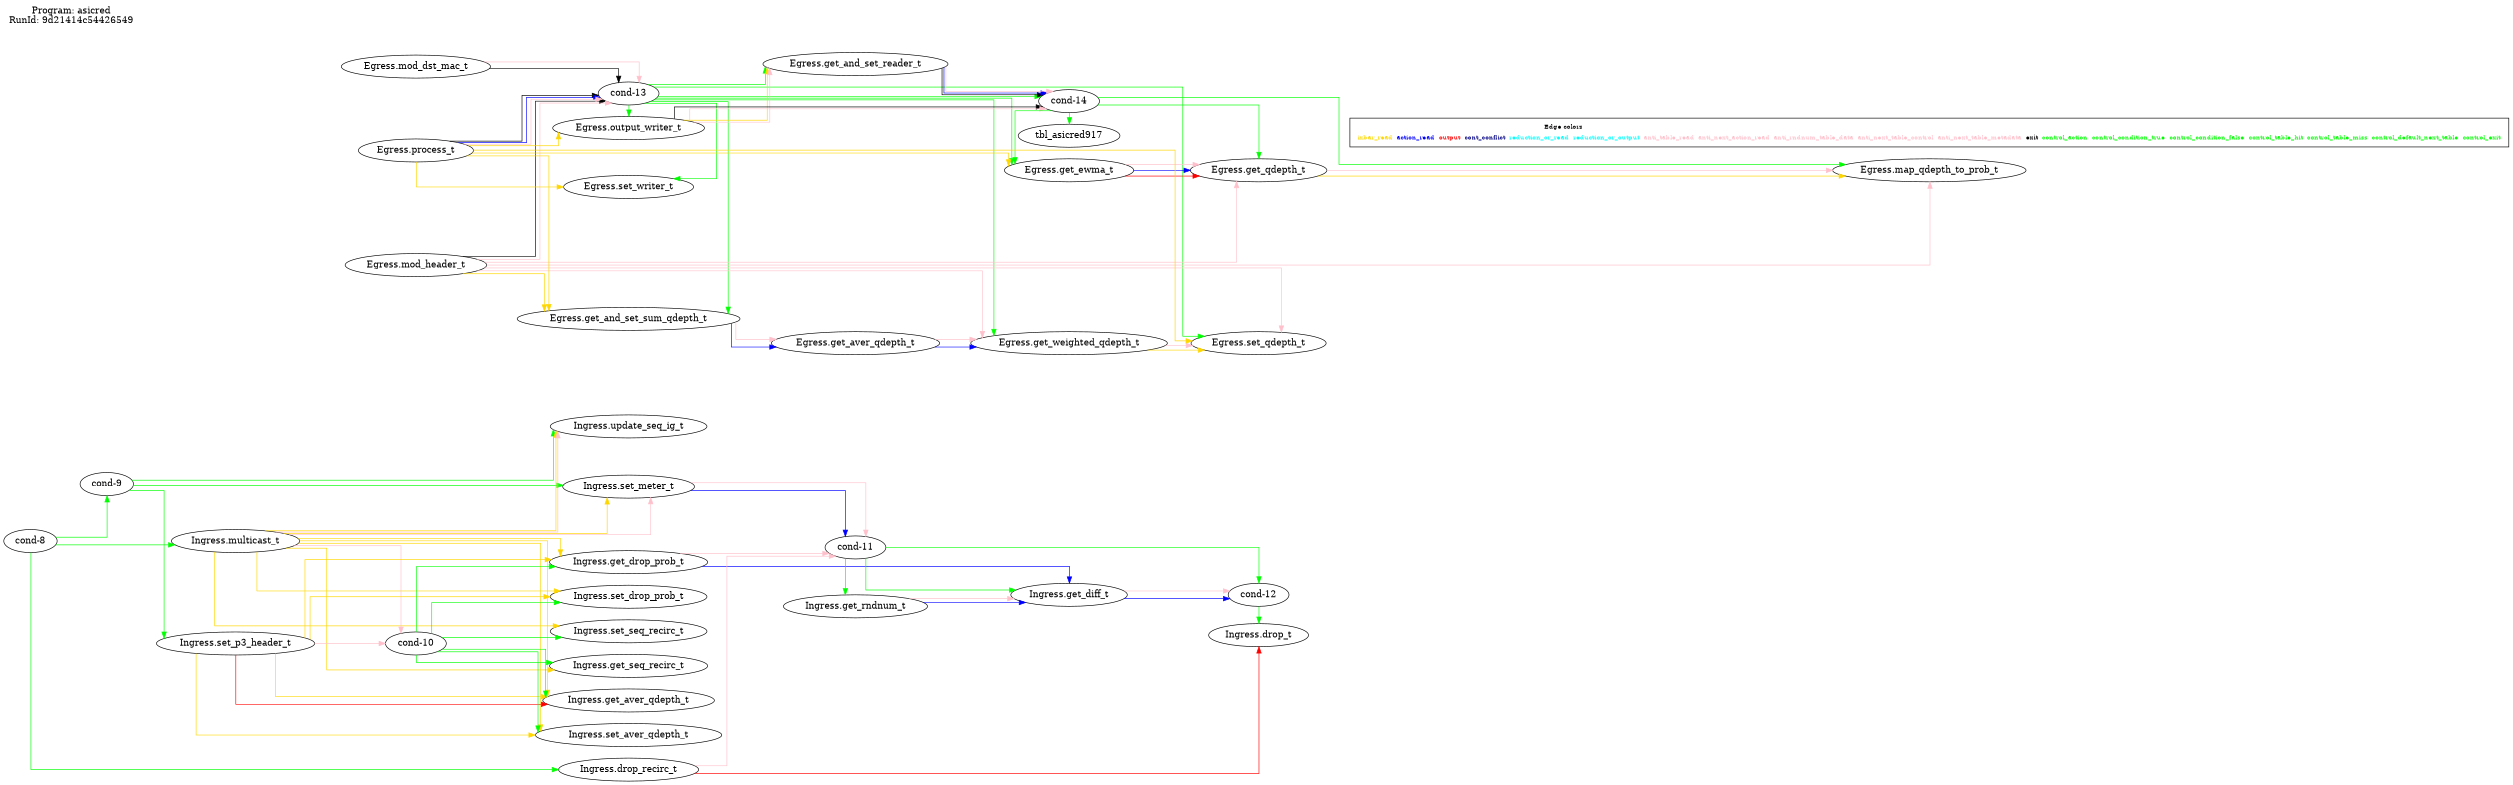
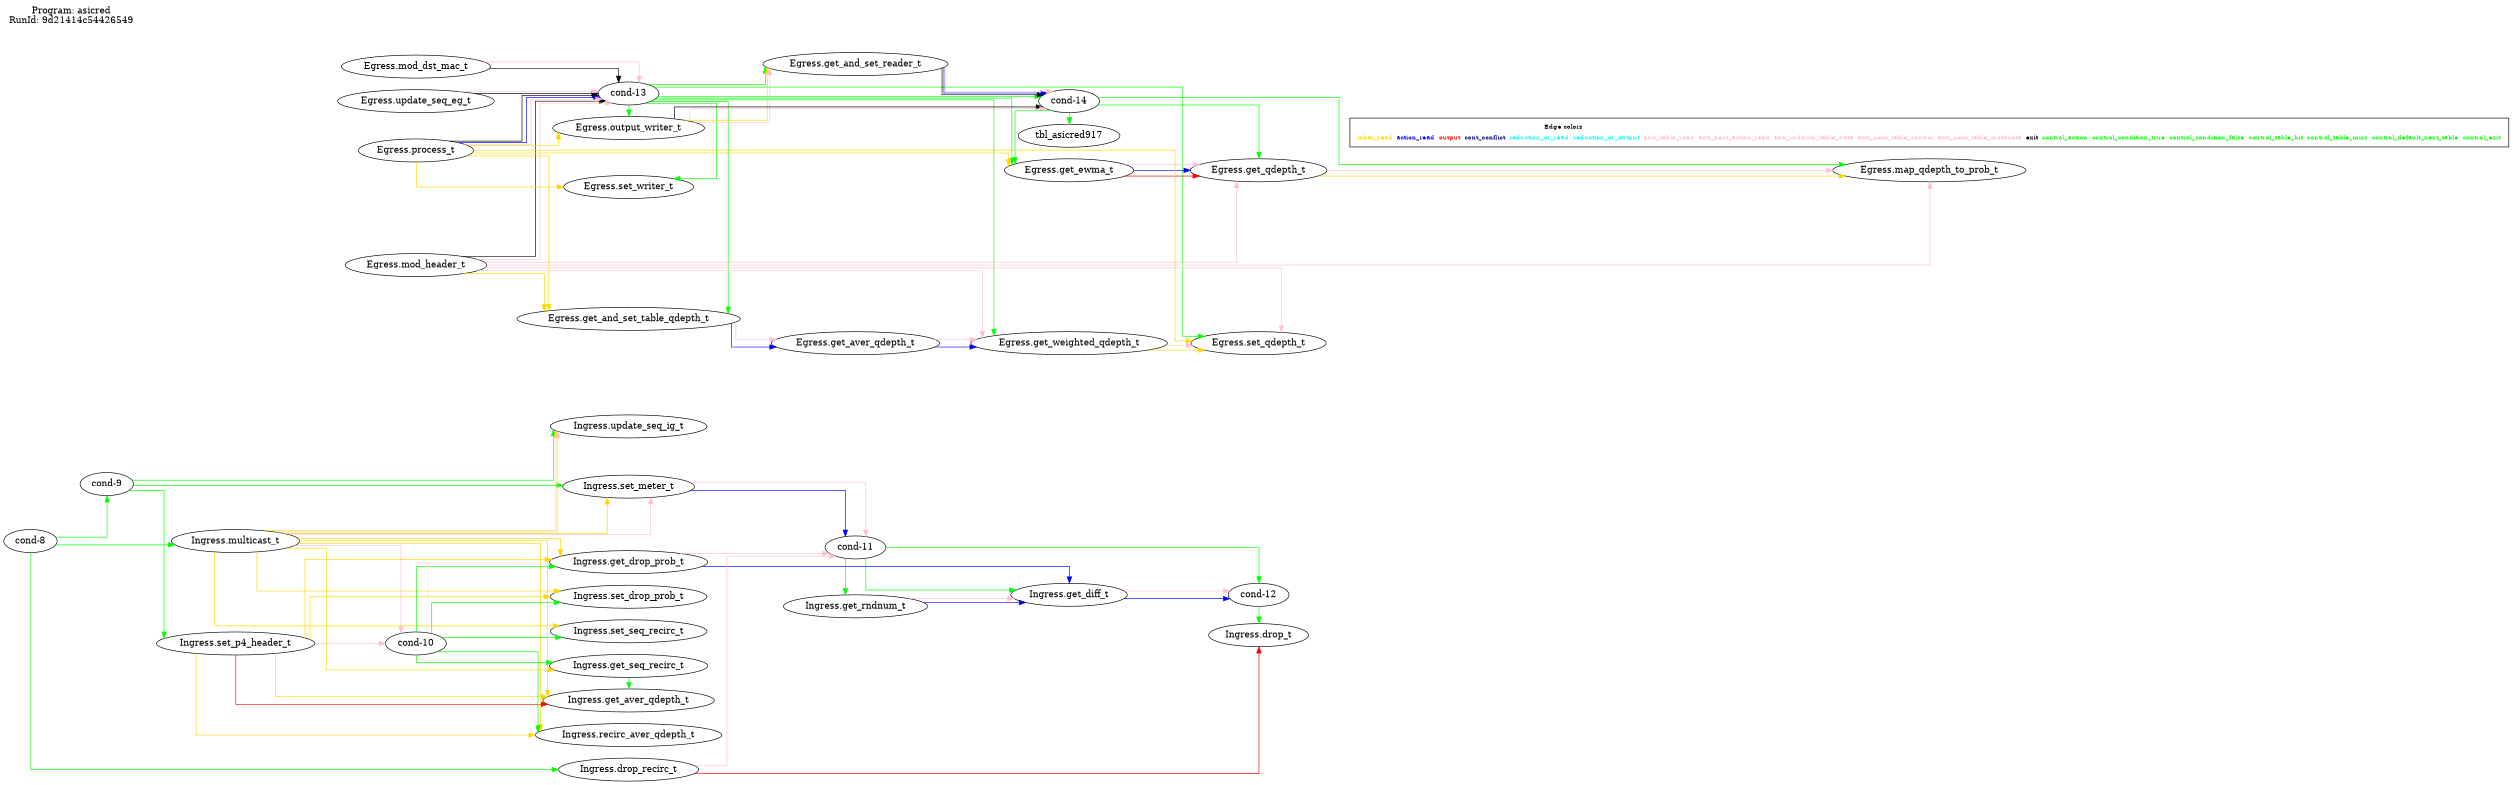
none -> (416, 101)
(629, 319) -> (629, 319)
(236, 643) -> (236, 643)
(515, 649) -> (629, 680)
(629, 735) -> (629, 735)
